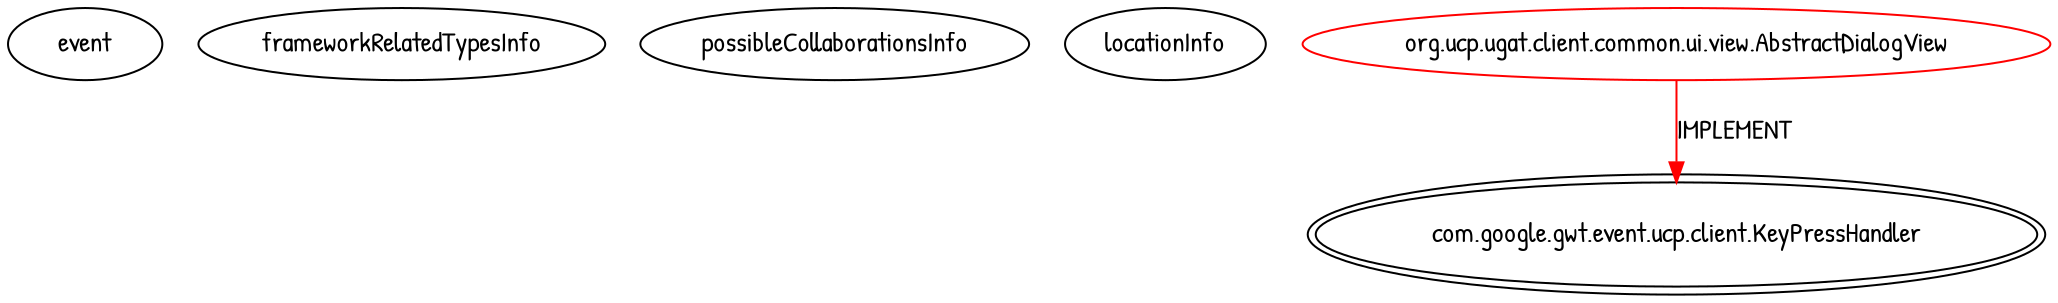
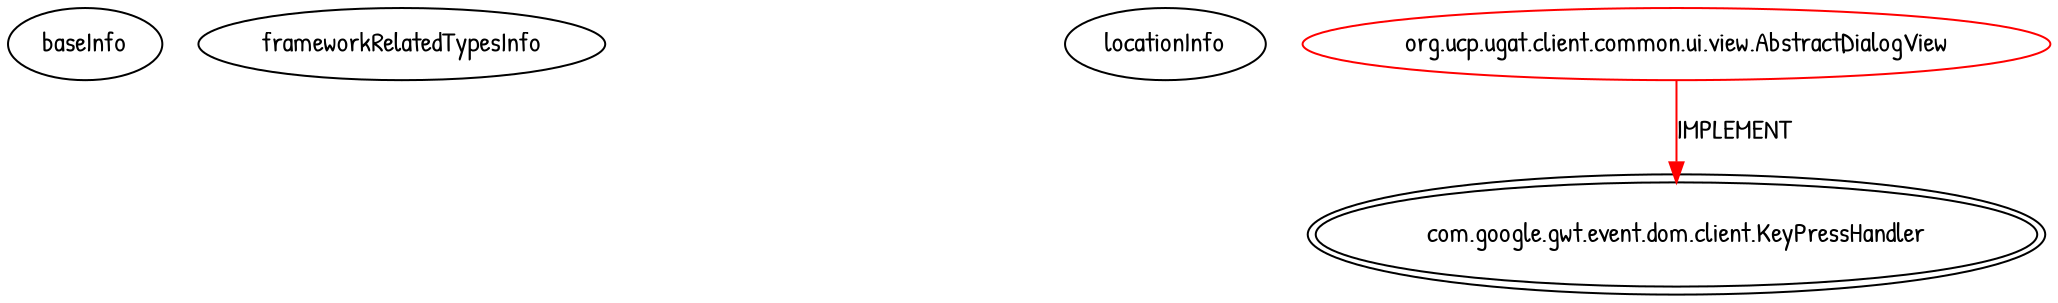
(85, 44) -> (85, 44)
(835, 44) -> none
(1676, 234) -> (1676, 234)
